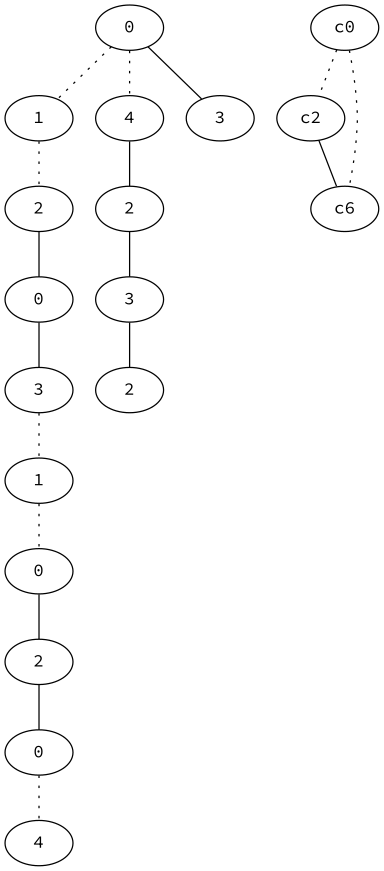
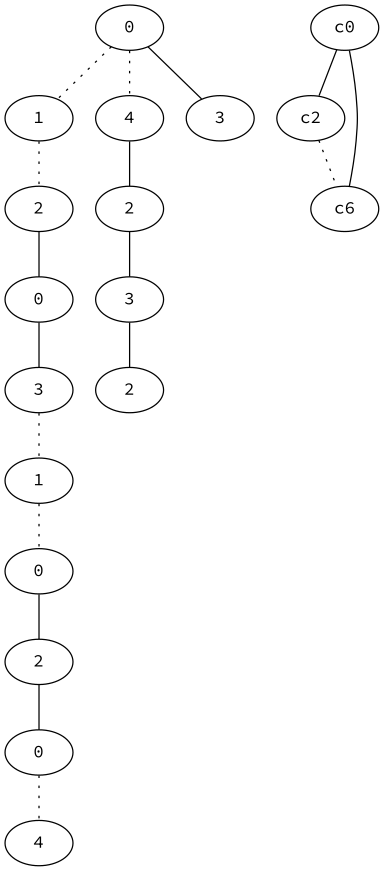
(328, 73) -> (328, 73)
(357, 118) -> (357, 118)
(328, 163) -> (328, 163)
